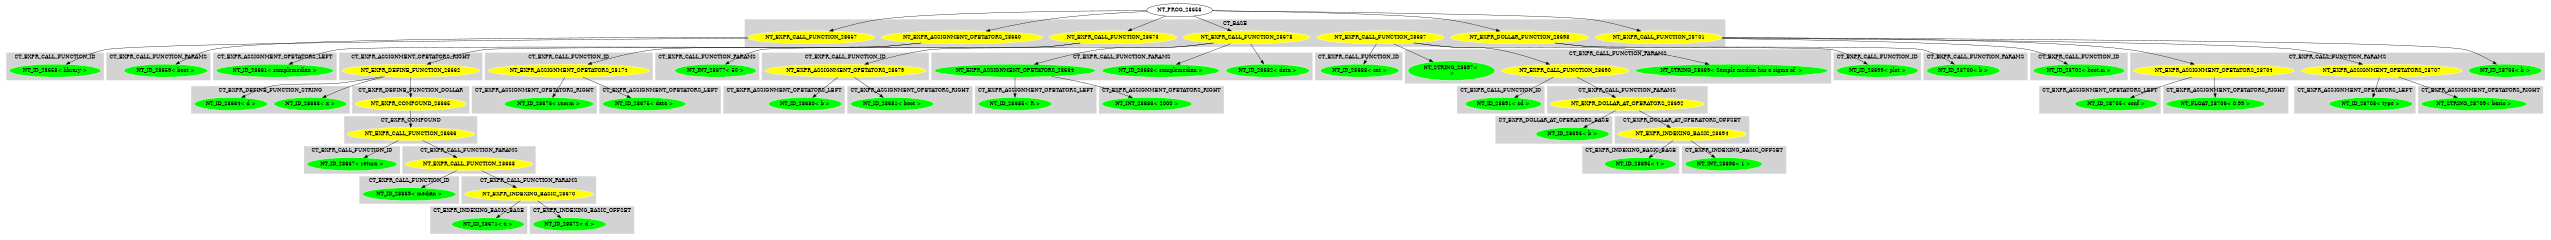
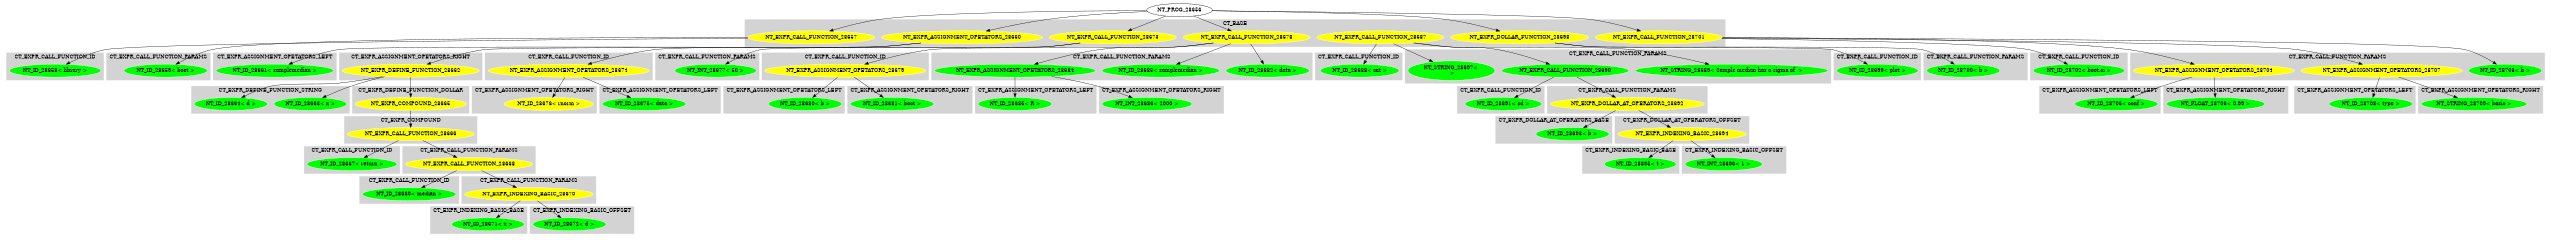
(569, 71) -> (569, 71)
(1565, 71) -> (1565, 71)
(549, 104) -> (549, 104)
